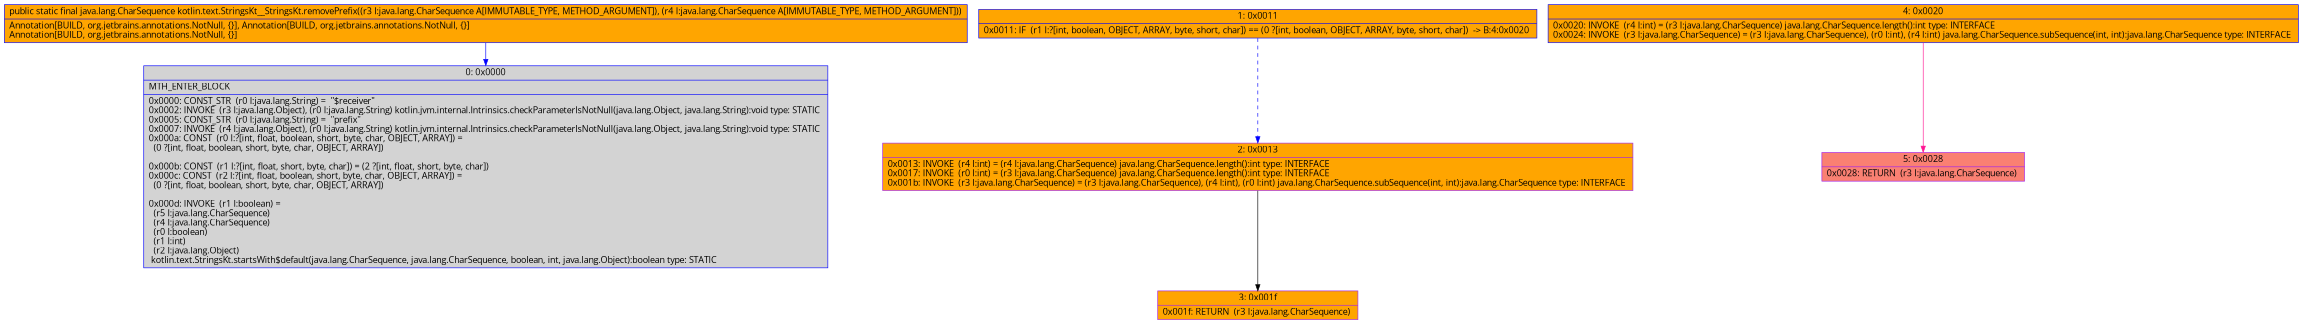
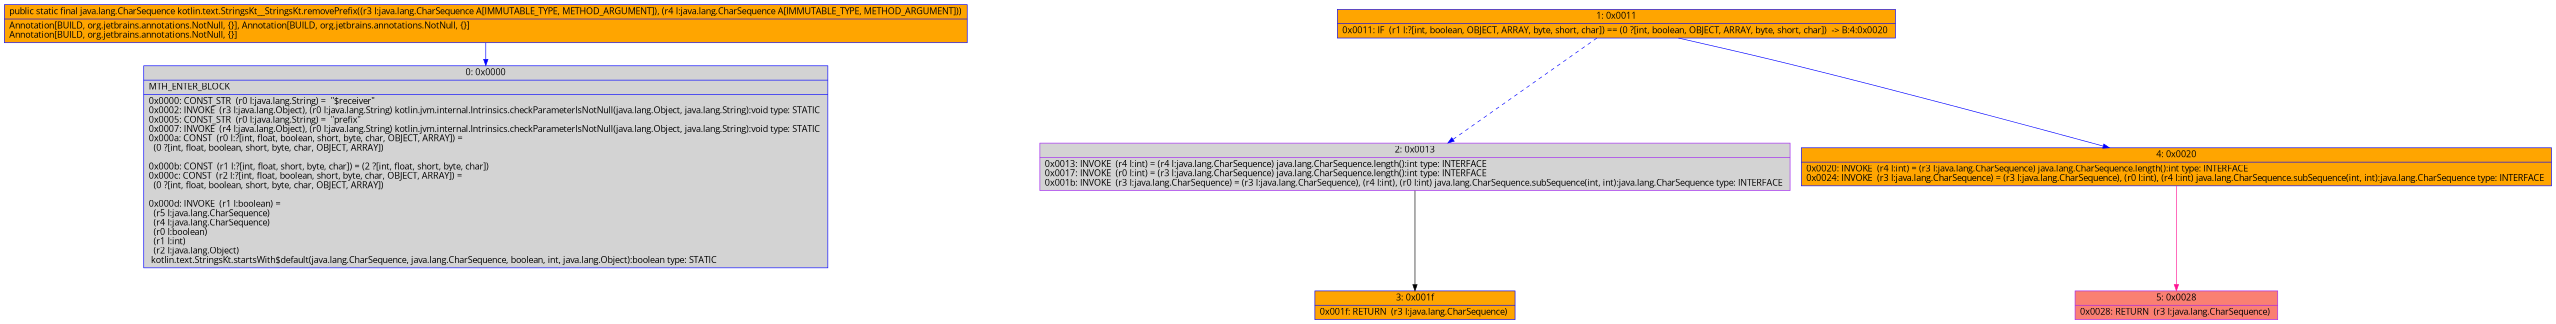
none -> (1891, 90)
(1258, 167) -> (1415, 167)
(1258, 305) -> (1415, 305)
